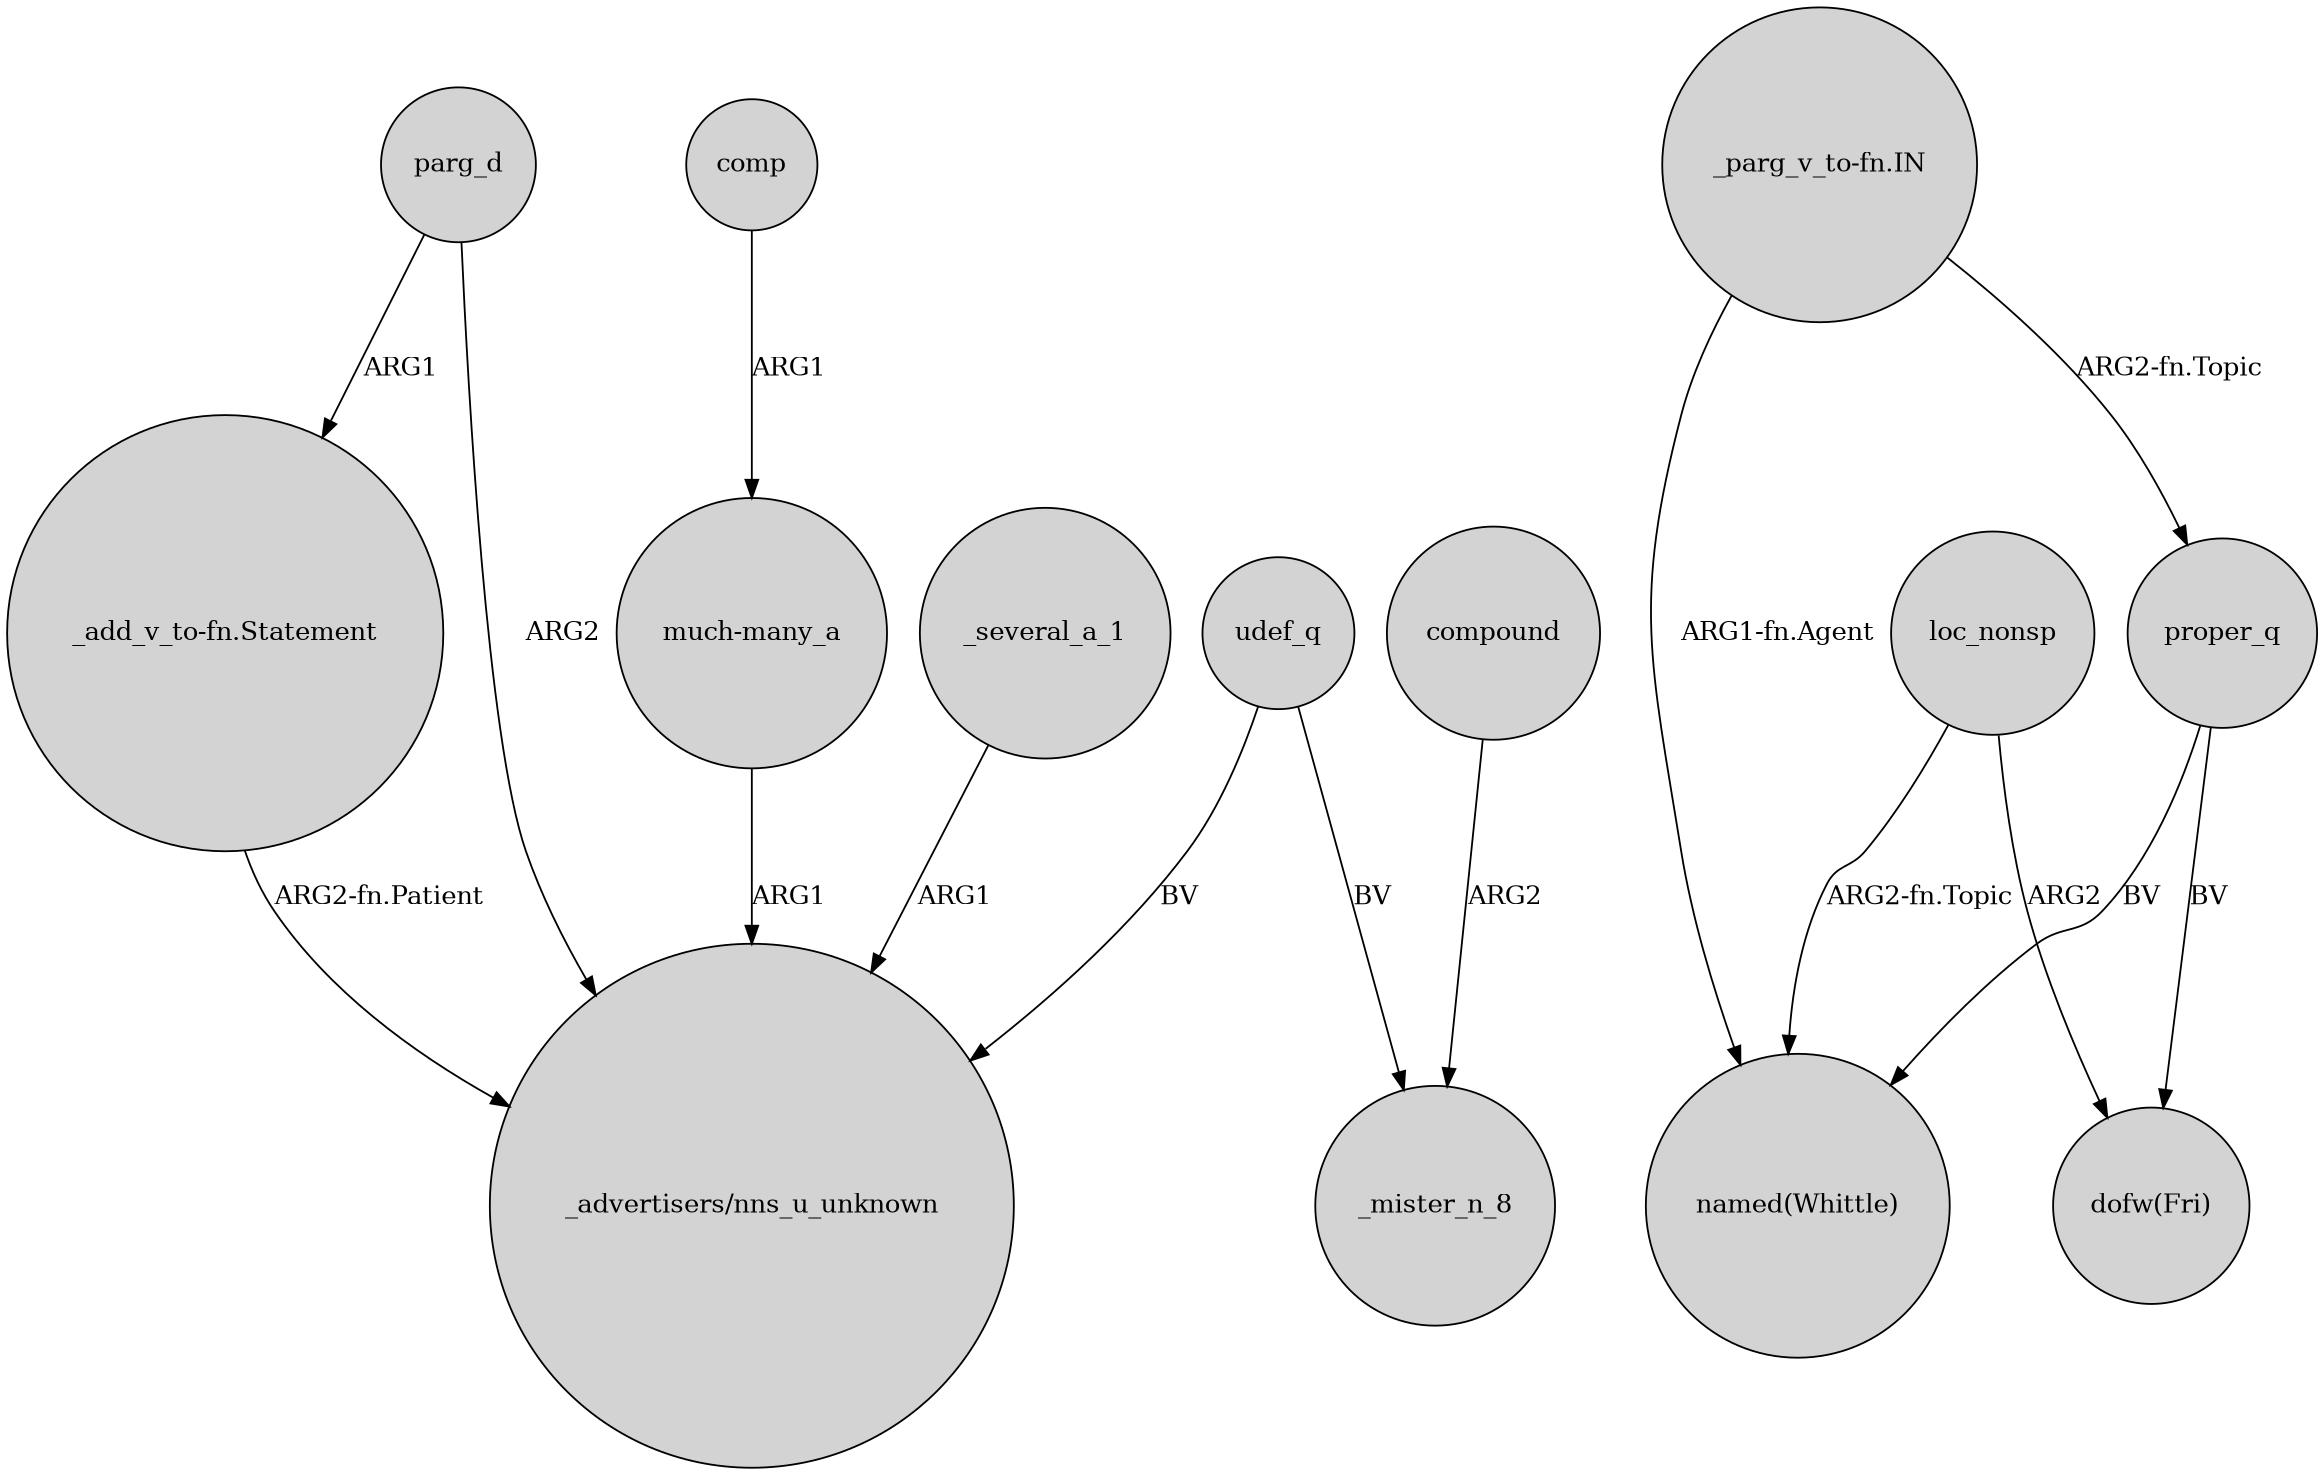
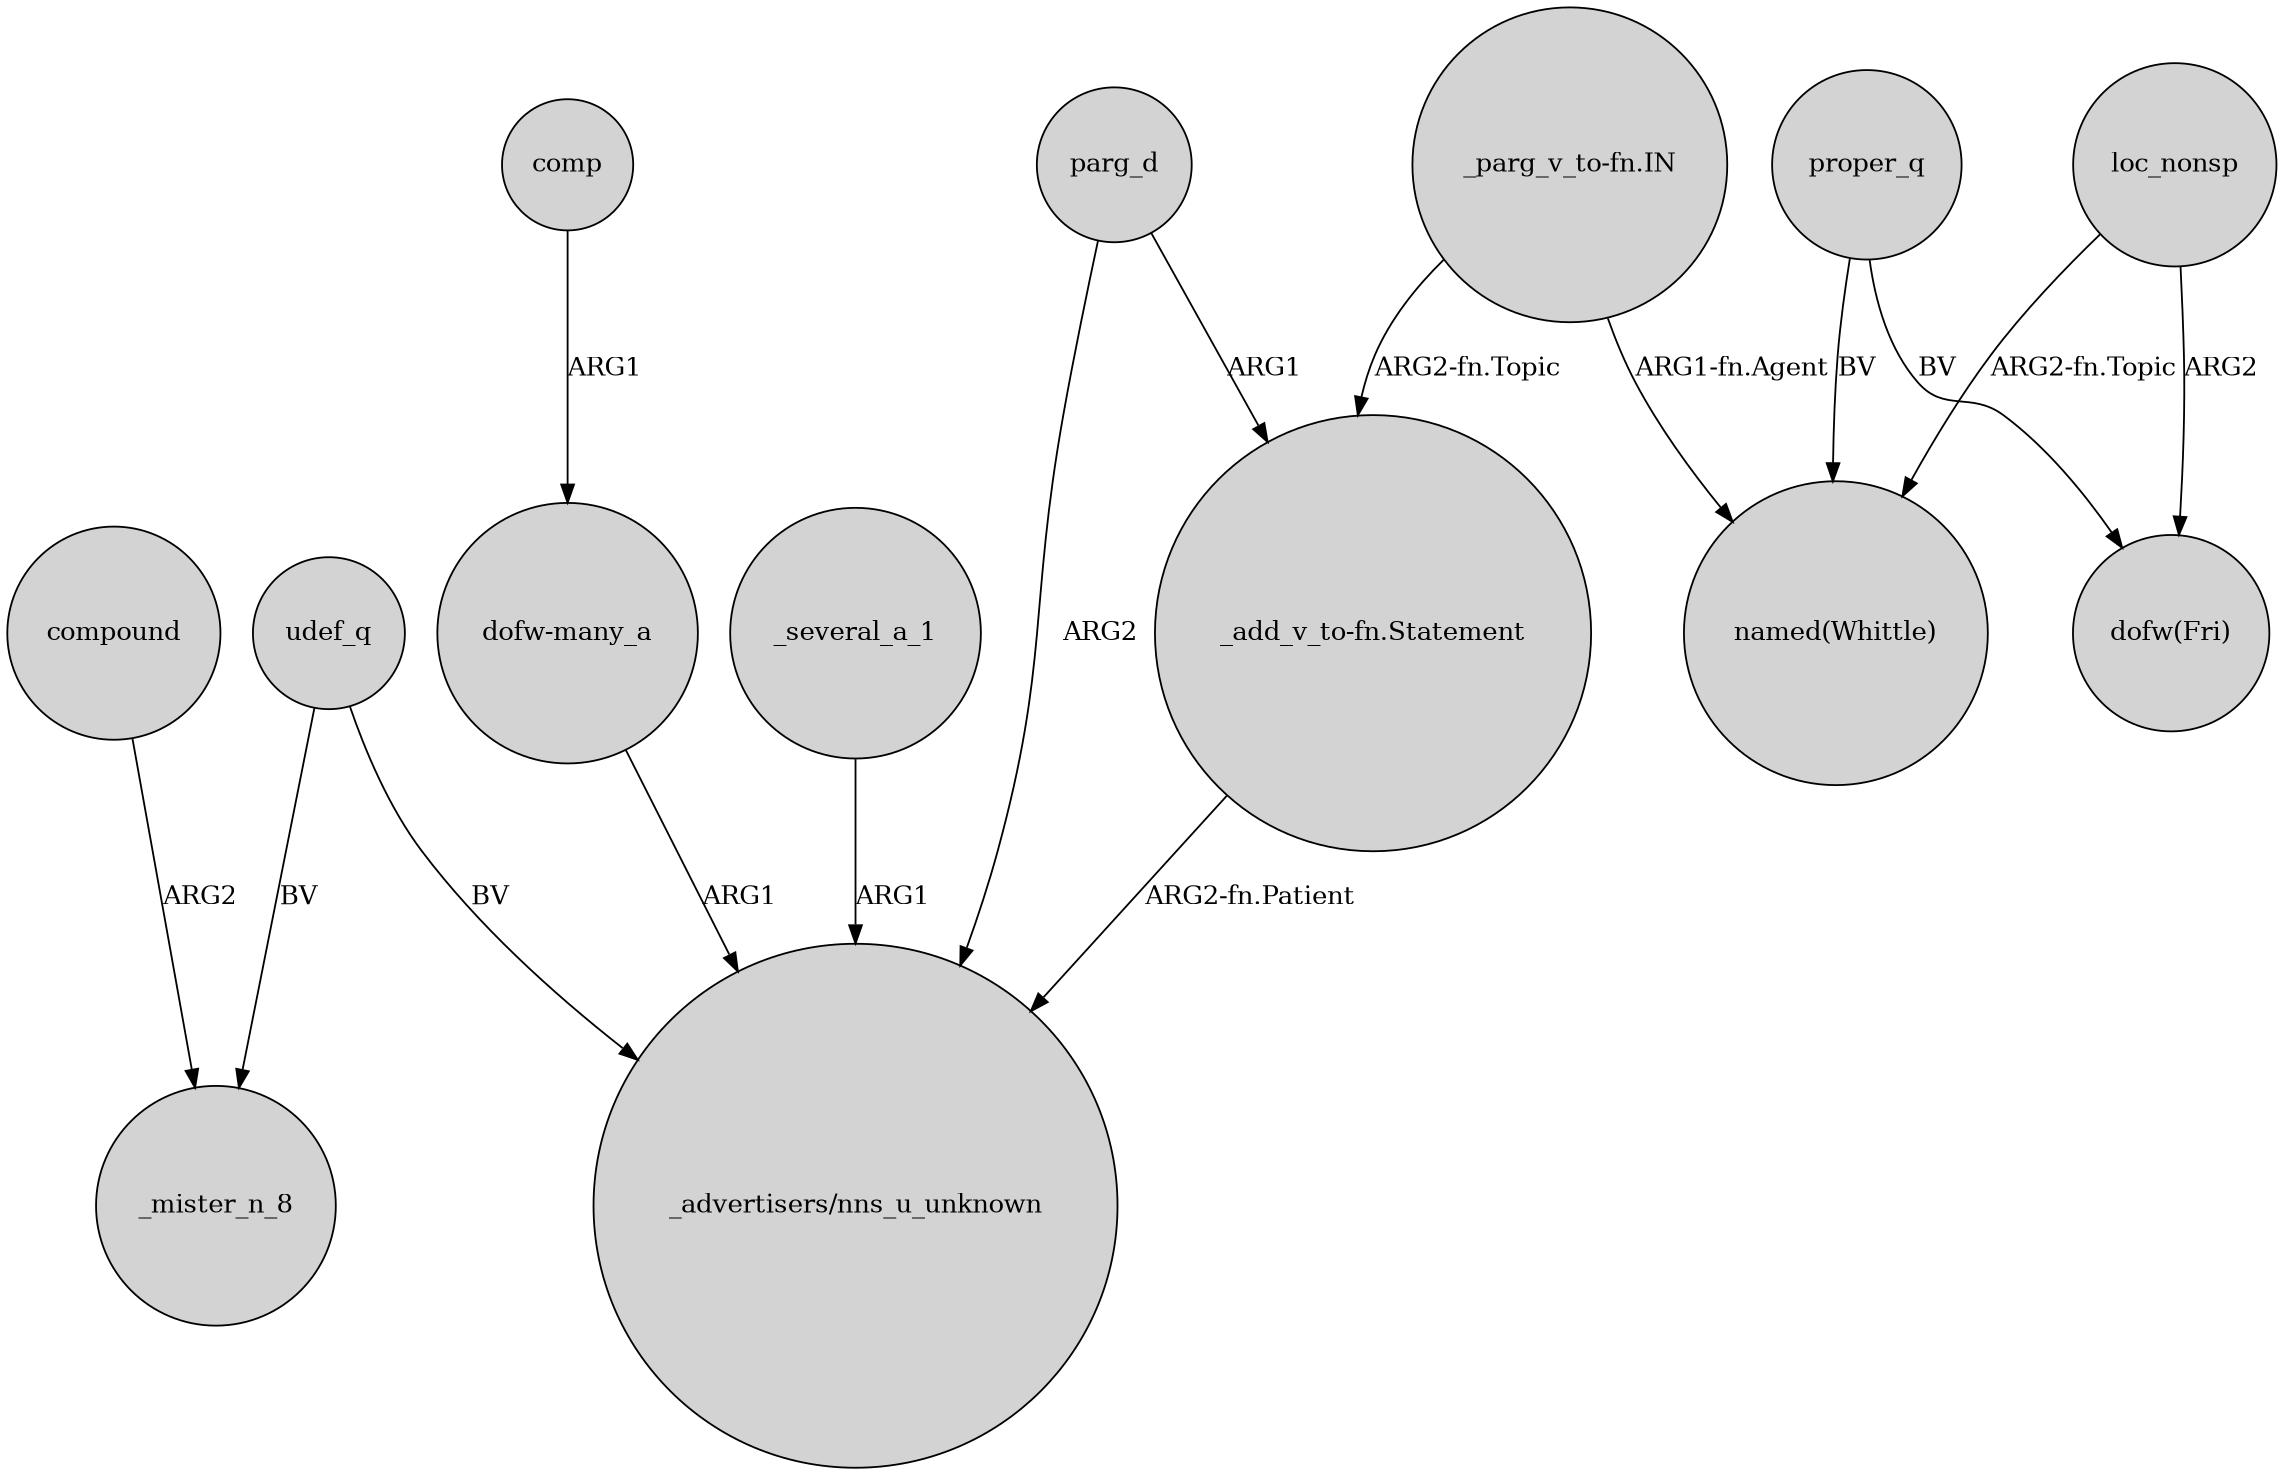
(2080, 379) -> (1392, 323)
(752, 633) -> (568, 633)
